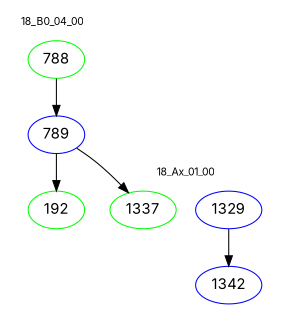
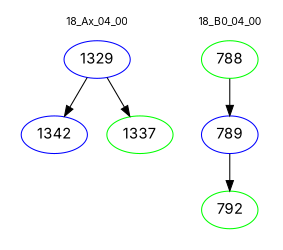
(109, 173) -> (116, 92)
(186, 173) -> (97, 22)
(56, 210) -> (230, 210)
